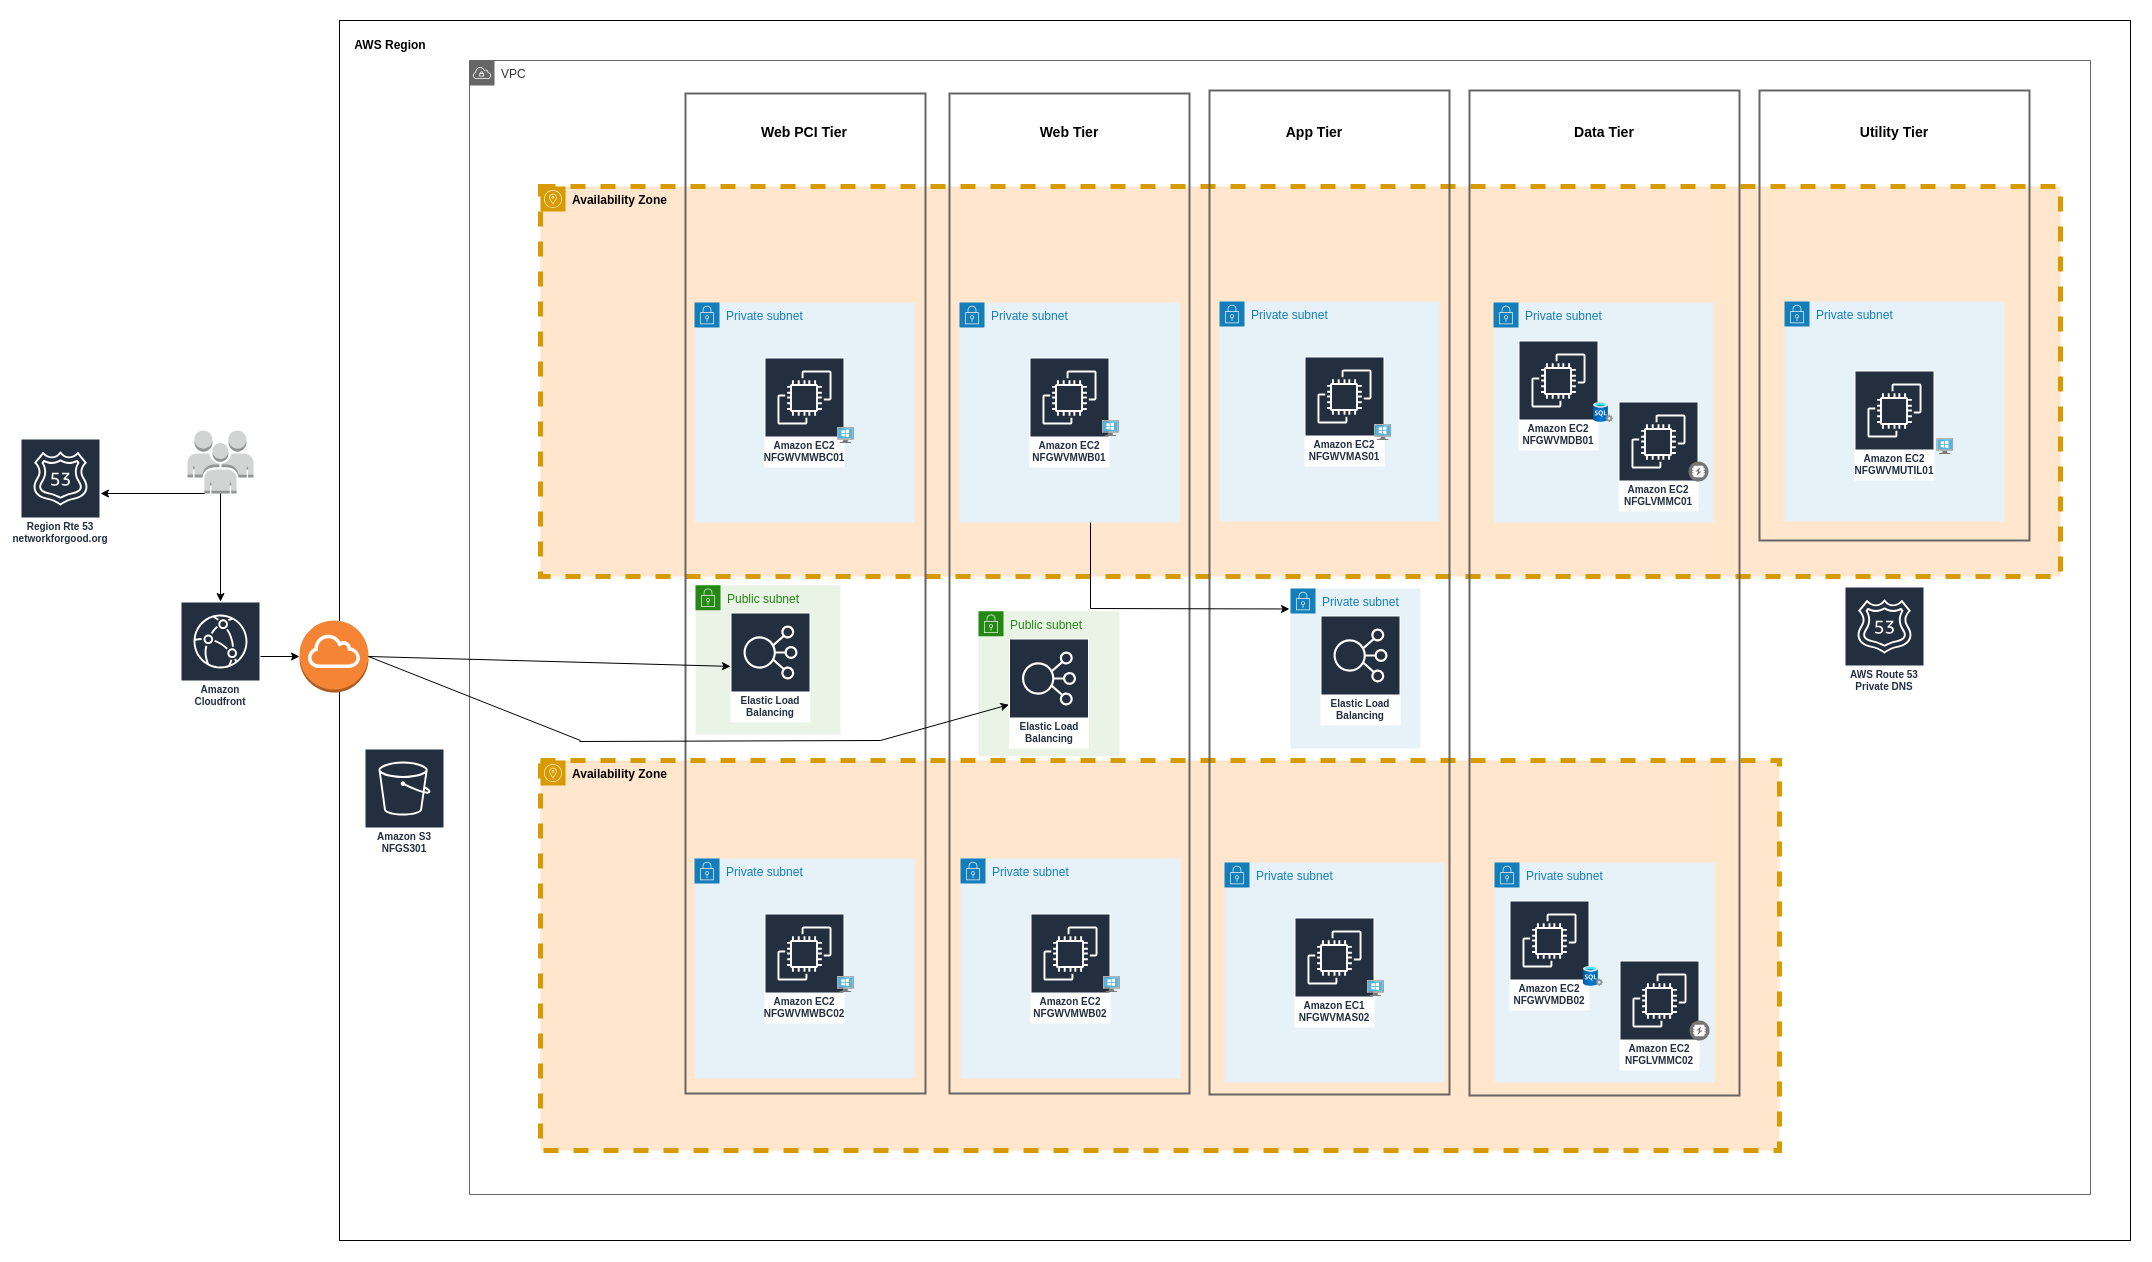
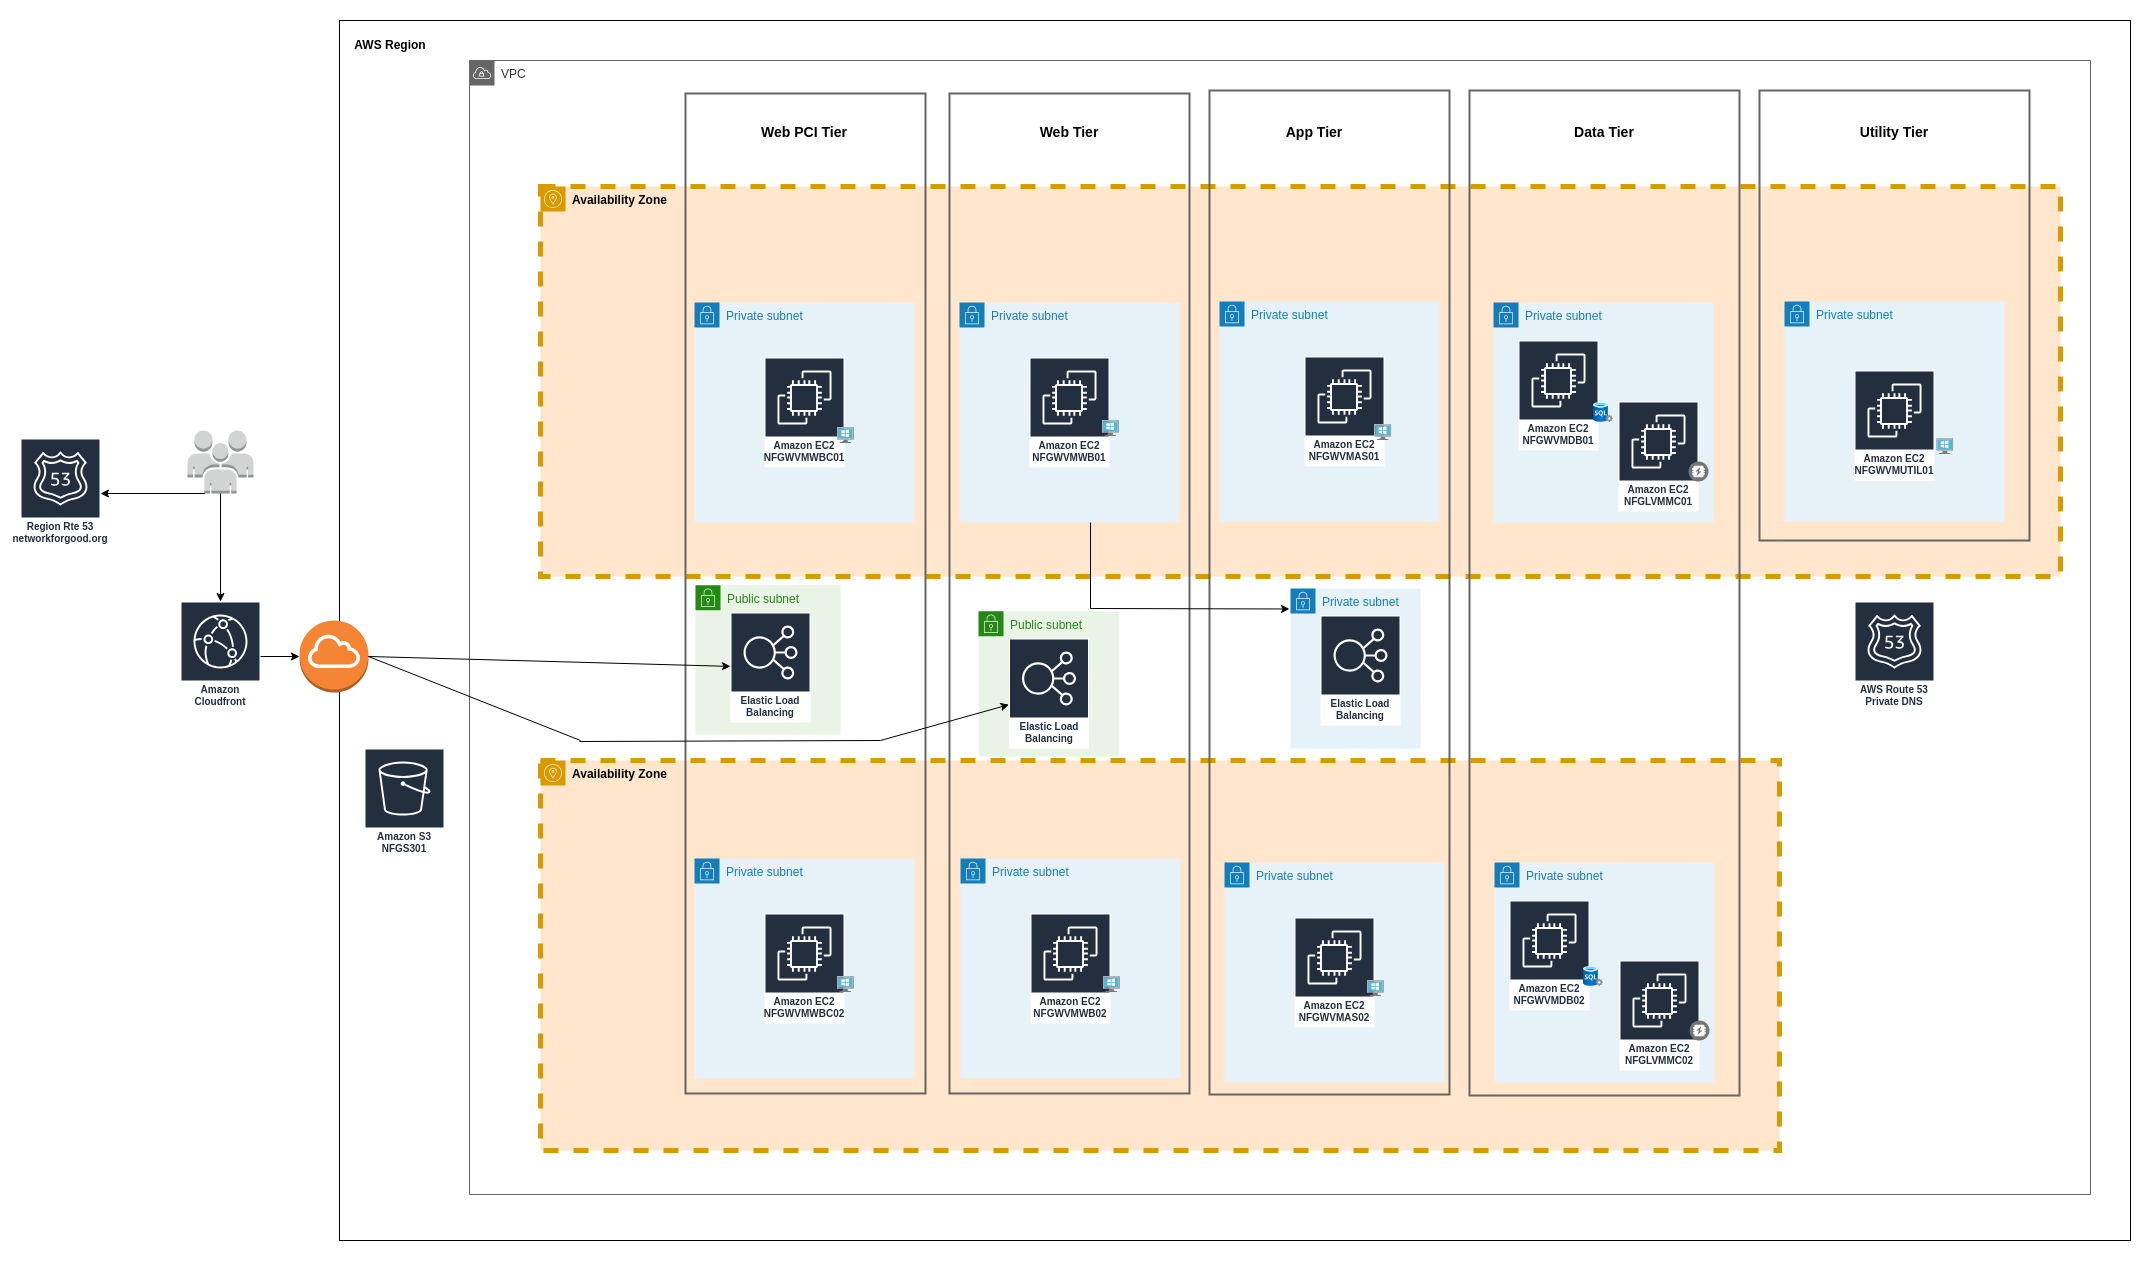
(1885, 642) -> (1895, 657)
(1335, 1012) -> (1335, 1012)
